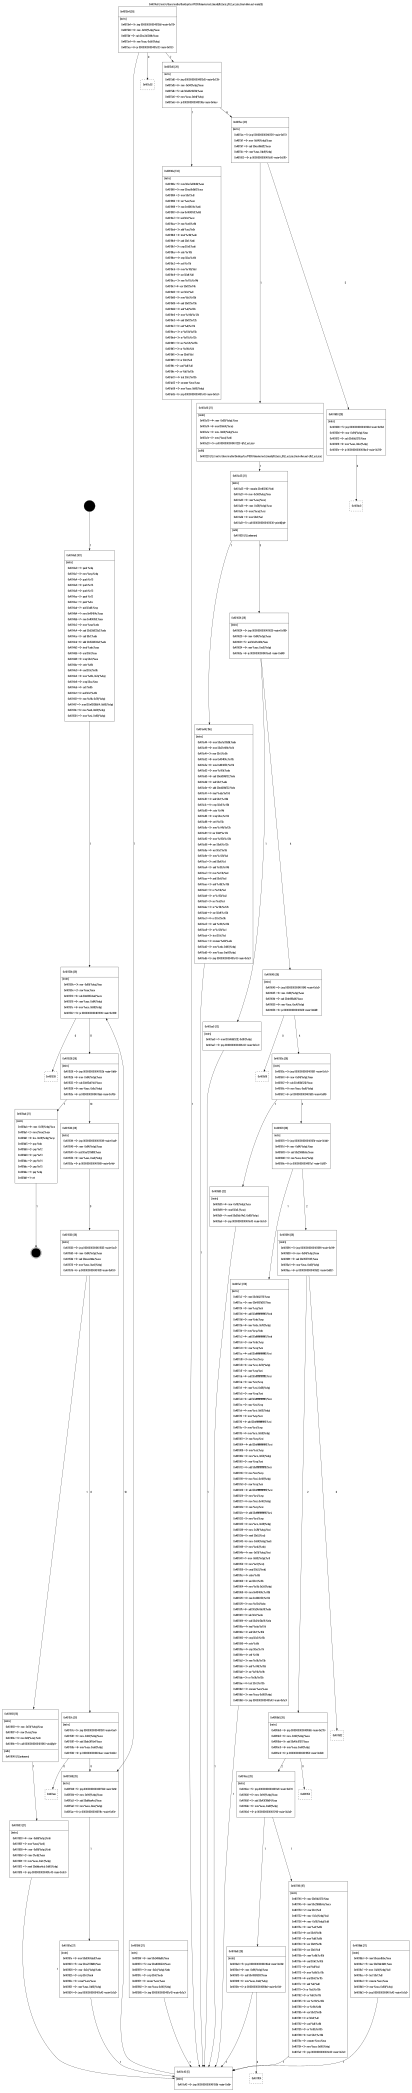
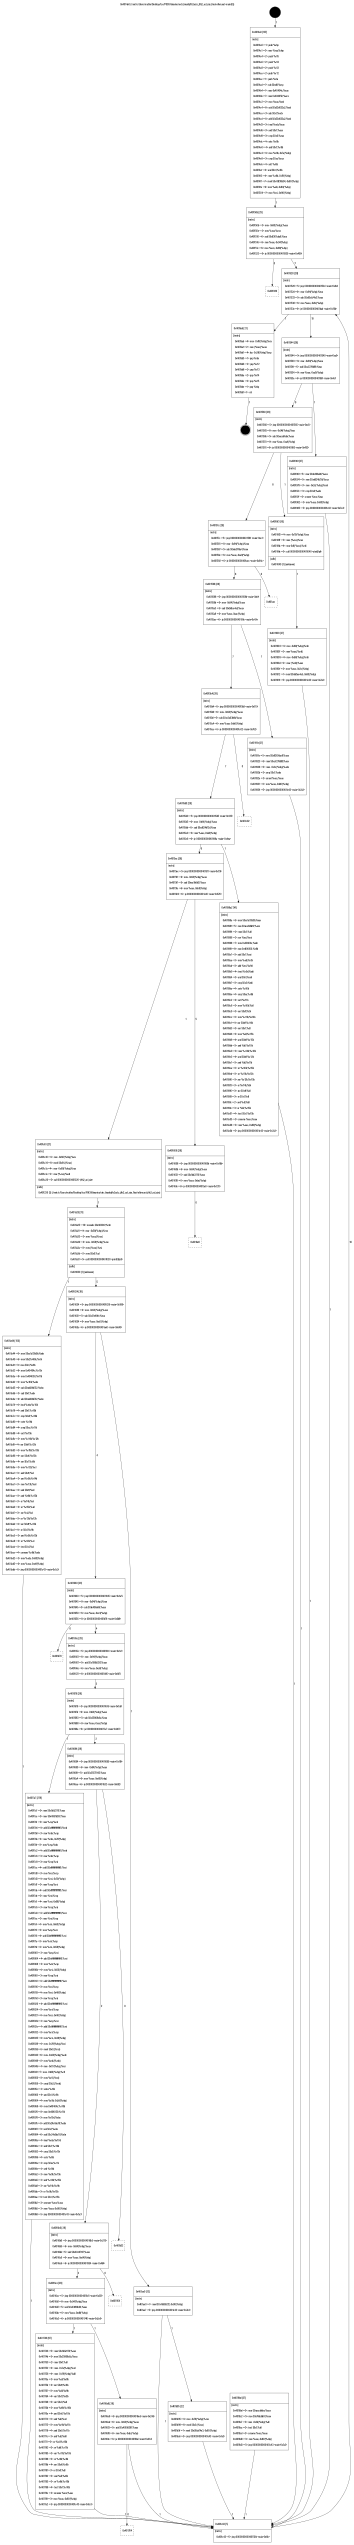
none -> (314, 419)
(133, 913) -> (231, 656)
(256, 1140) -> (179, 2358)
(124, 1563) -> (349, 1446)
